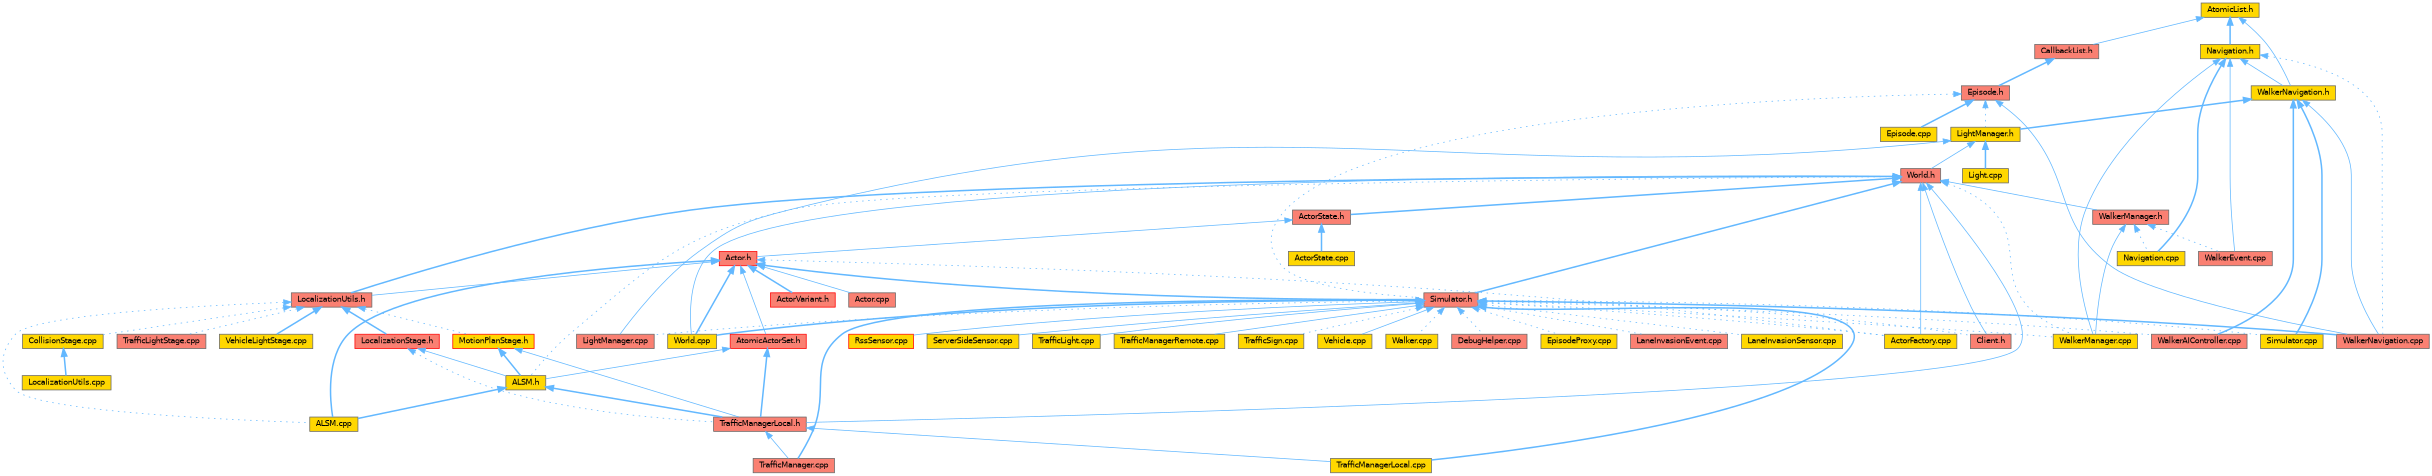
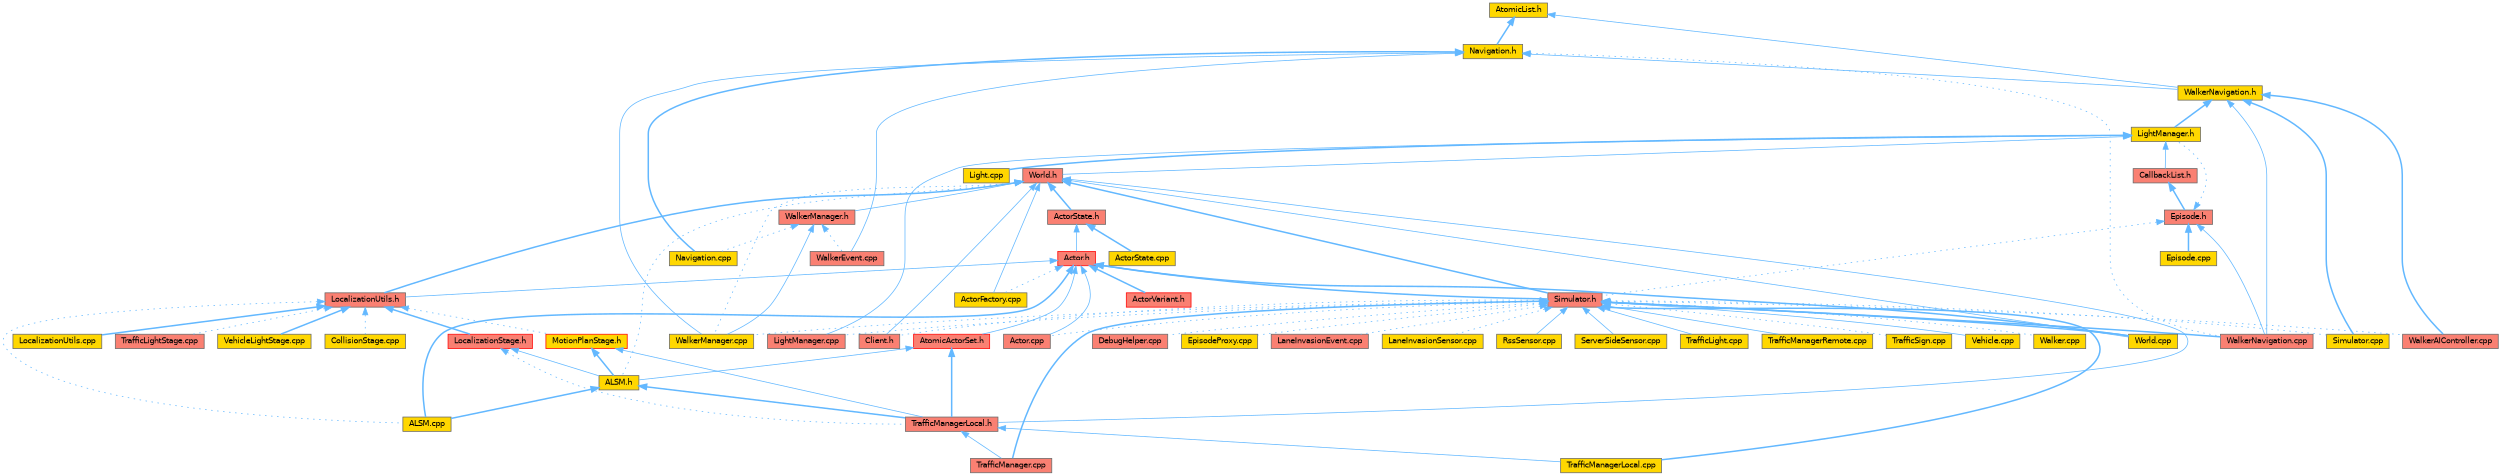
(2145, 32) -> (2165, 159)
(1685, 317) -> (1221, 318)
(881, 341) -> (1529, 341)
(65, 366) -> (210, 321)
